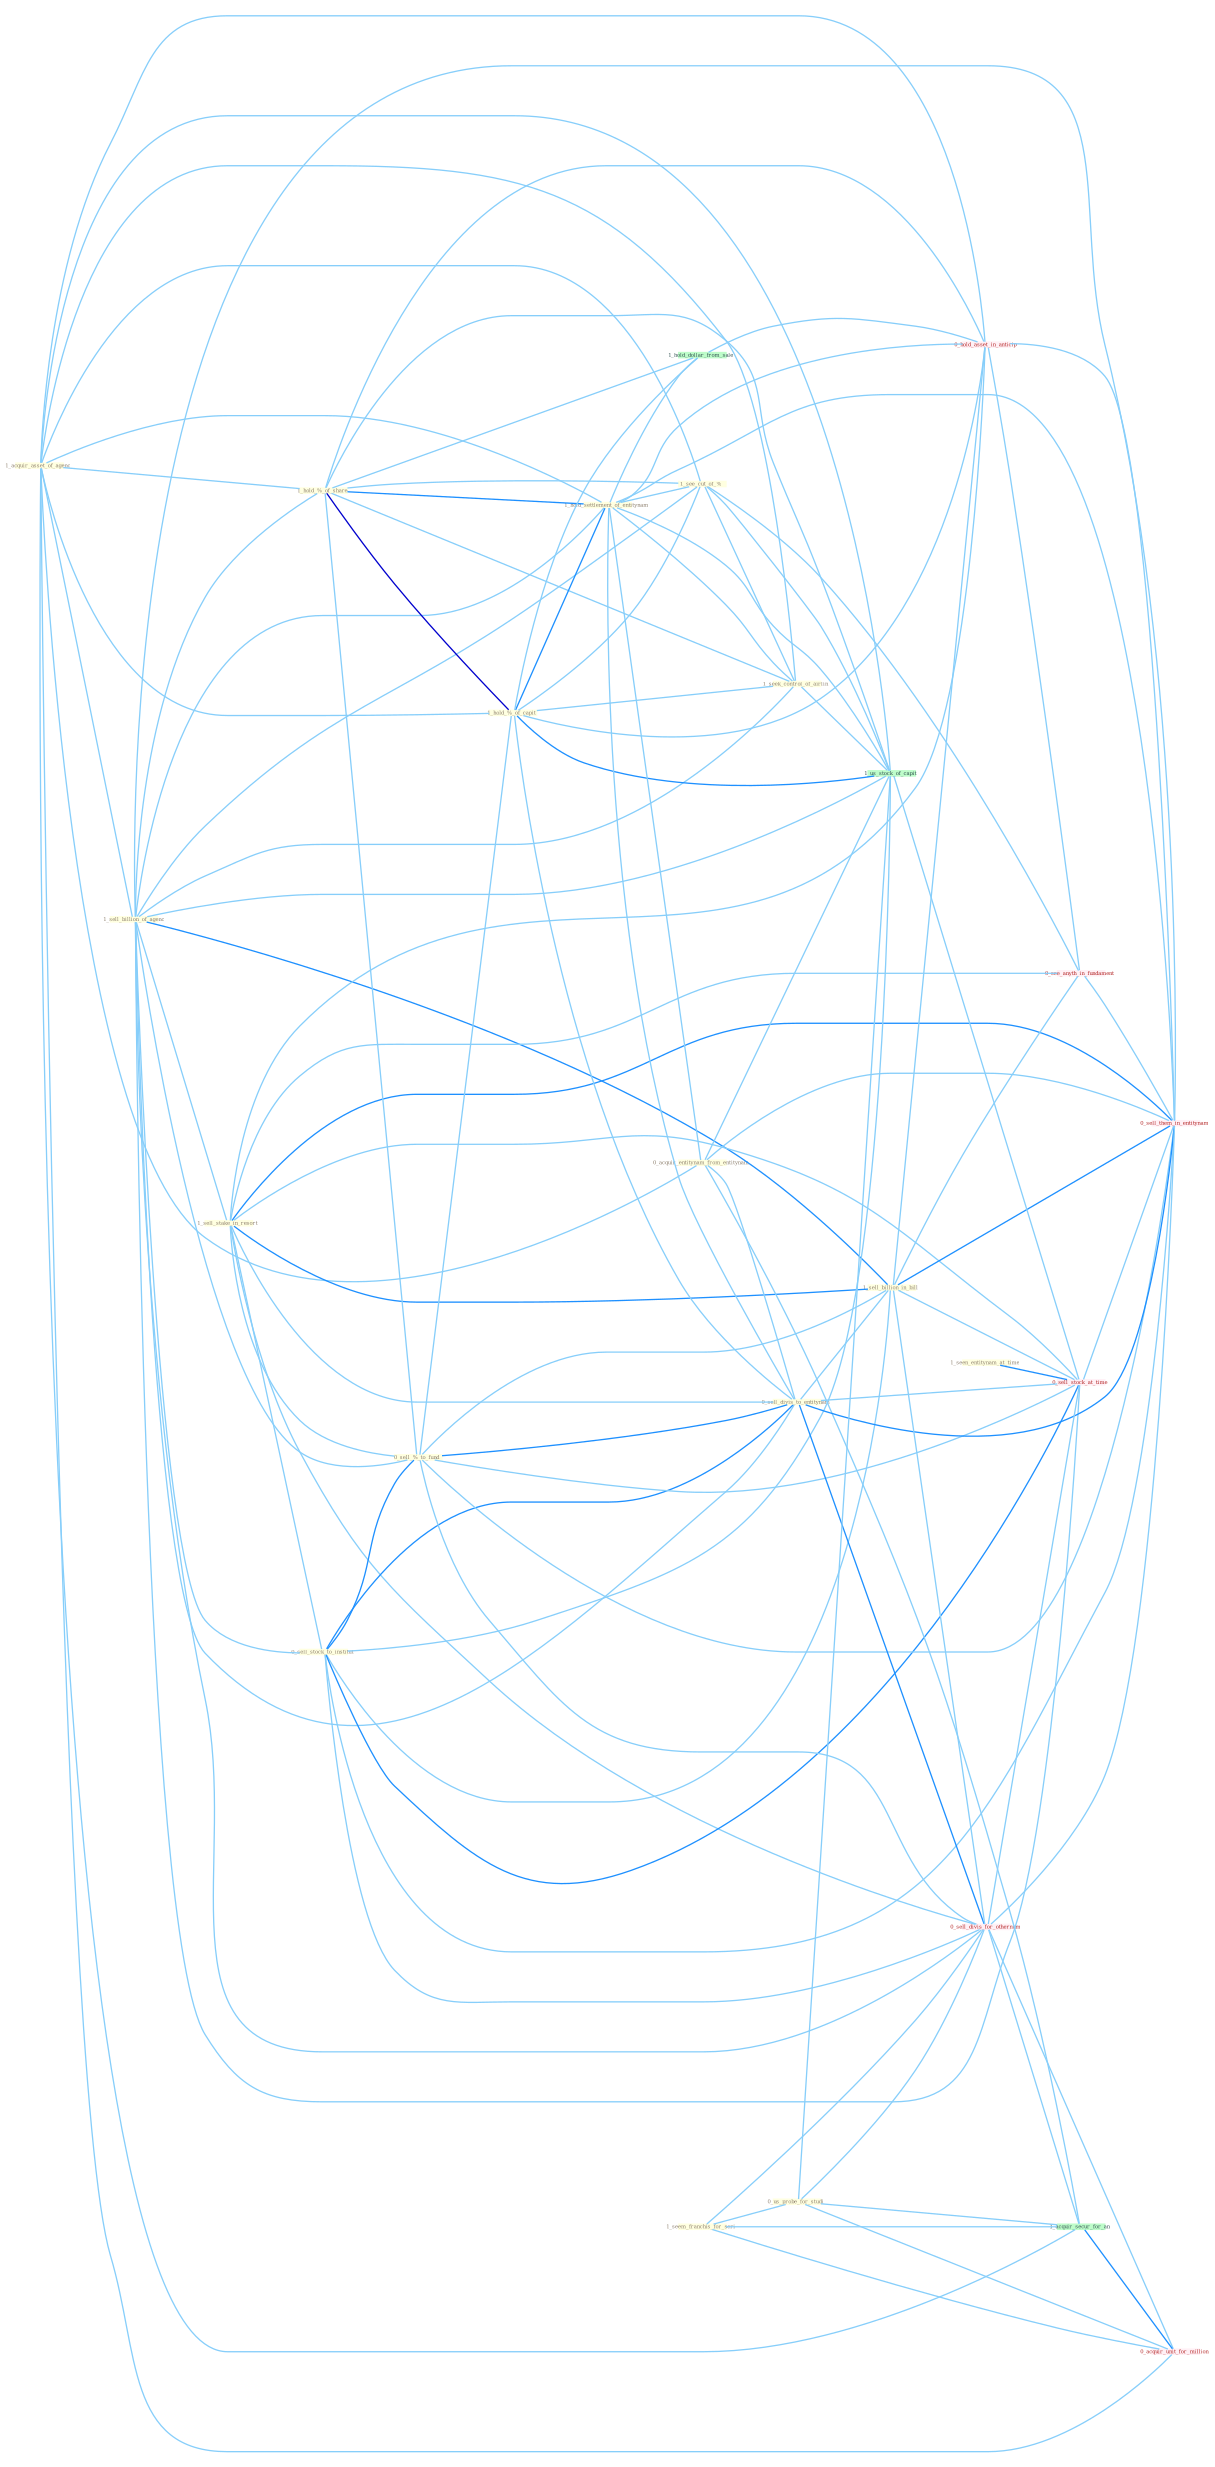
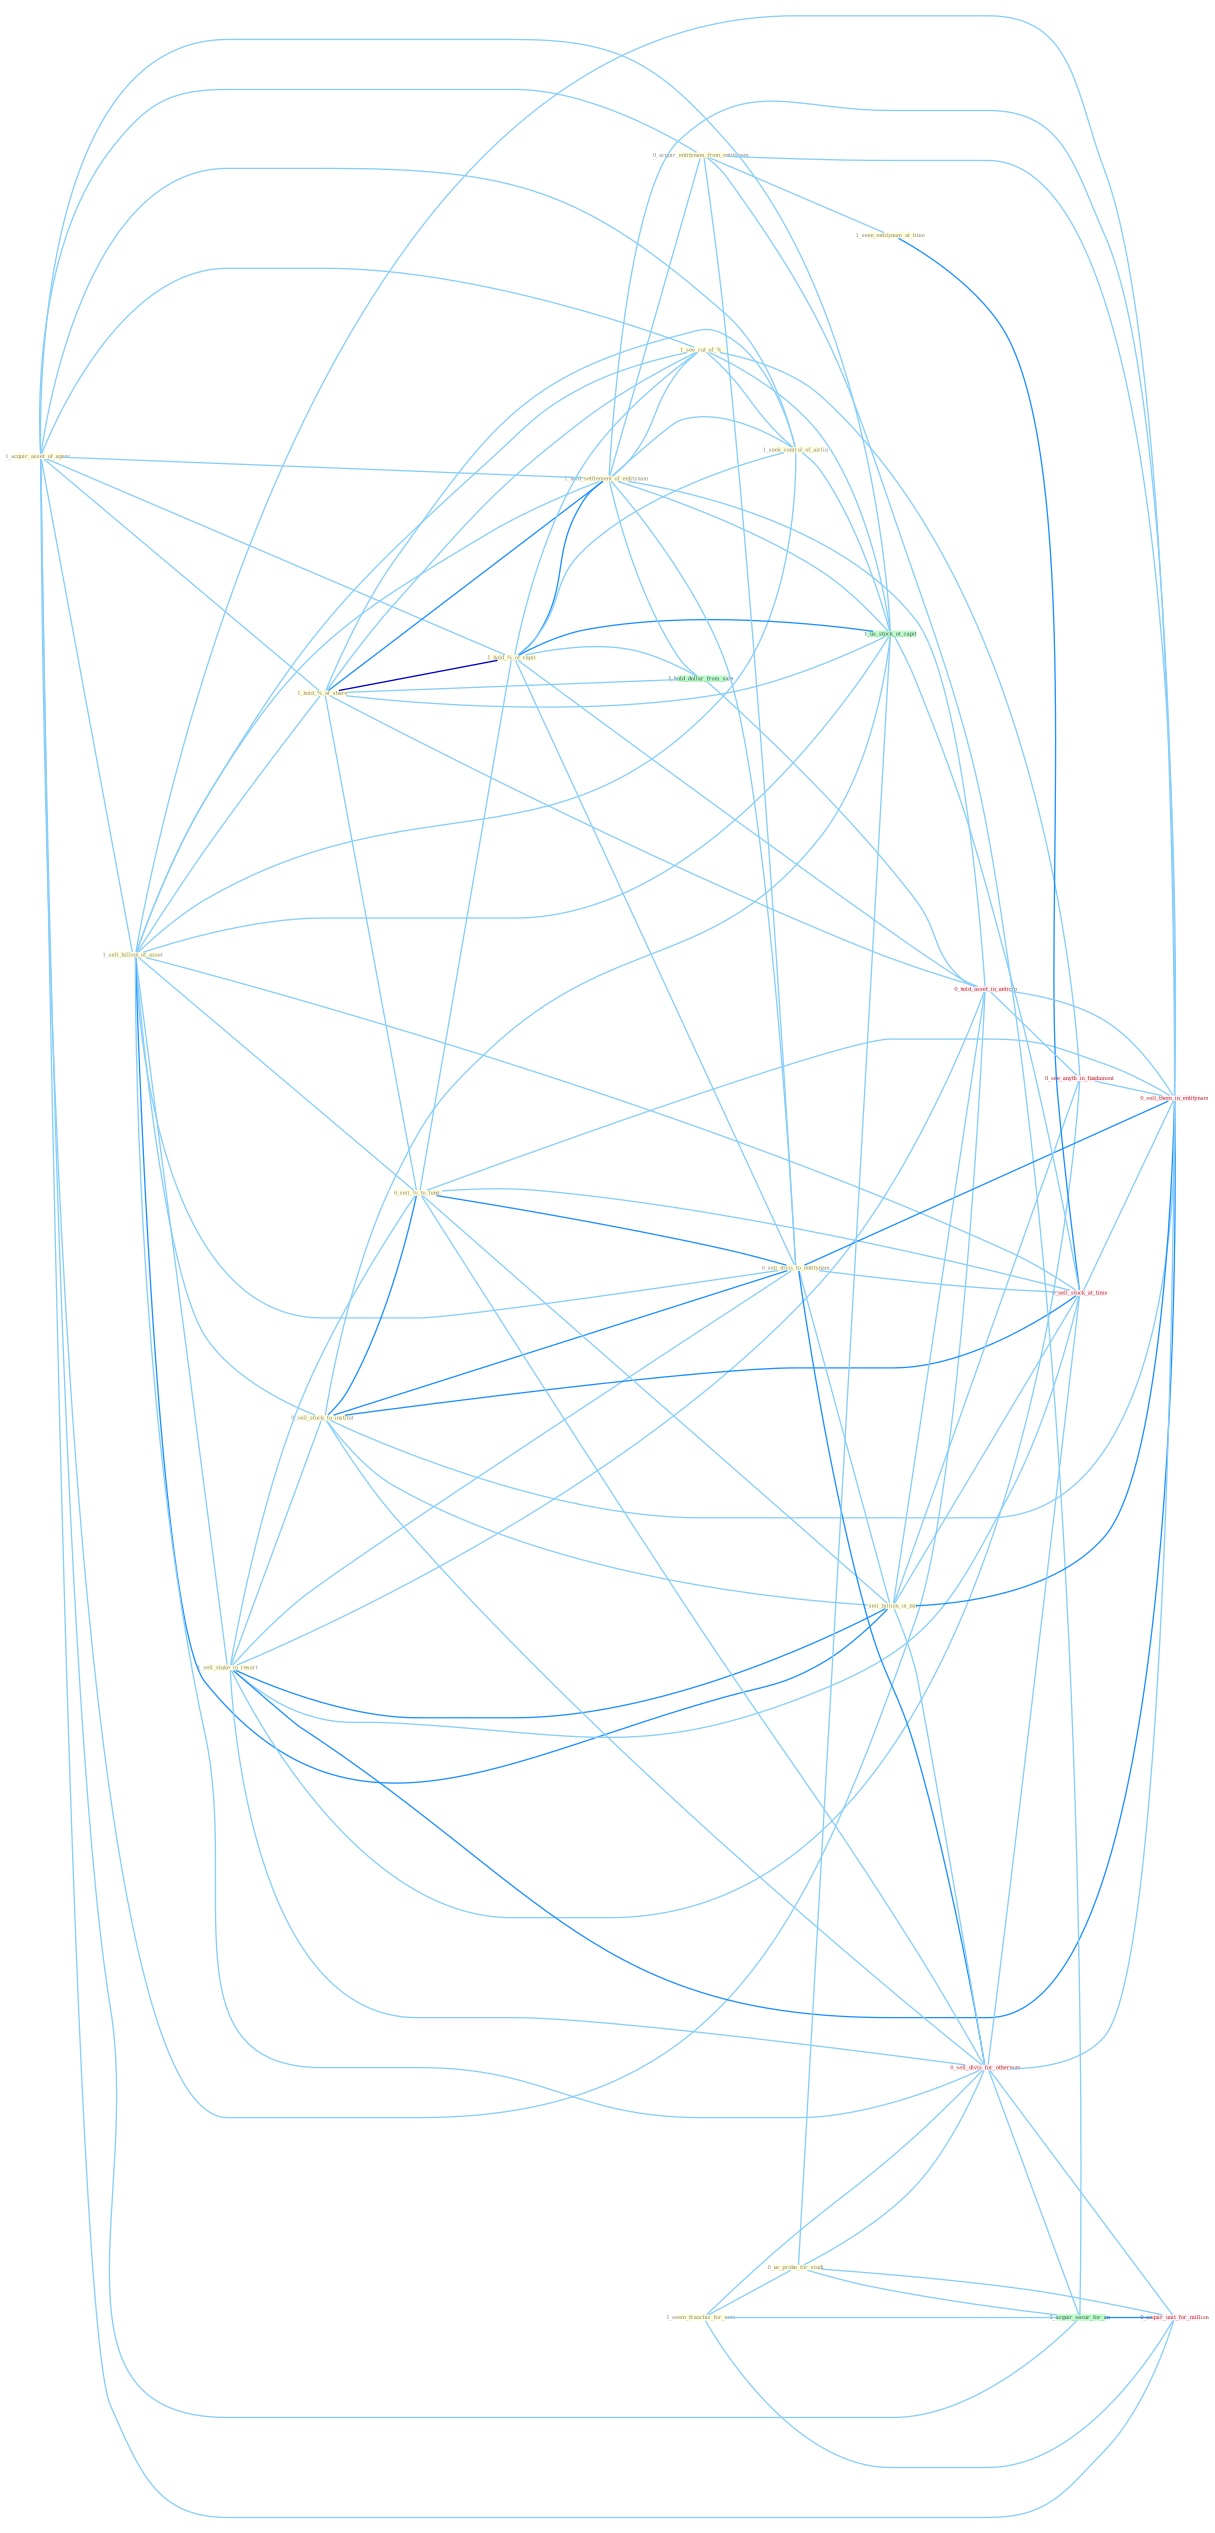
(134, 919) -> (134, 955)
(802, 959) -> (797, 195)
